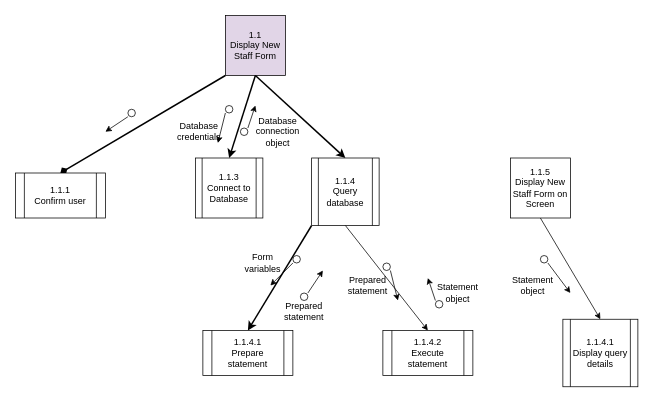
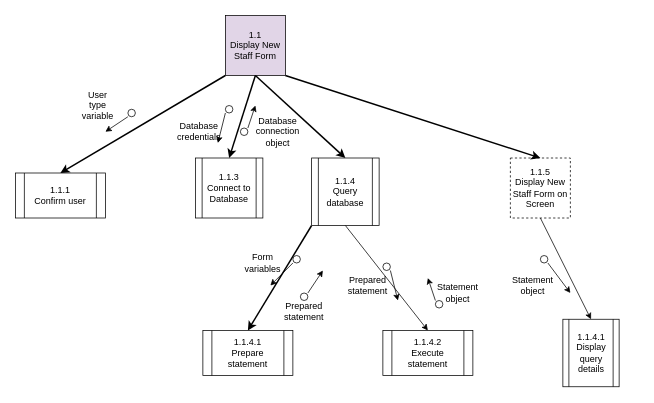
none -> (98, 105)
none -> (409, 116)
(68, 168) -> (67, 169)
(540, 188) -> (540, 188)
(600, 353) -> (591, 353)
